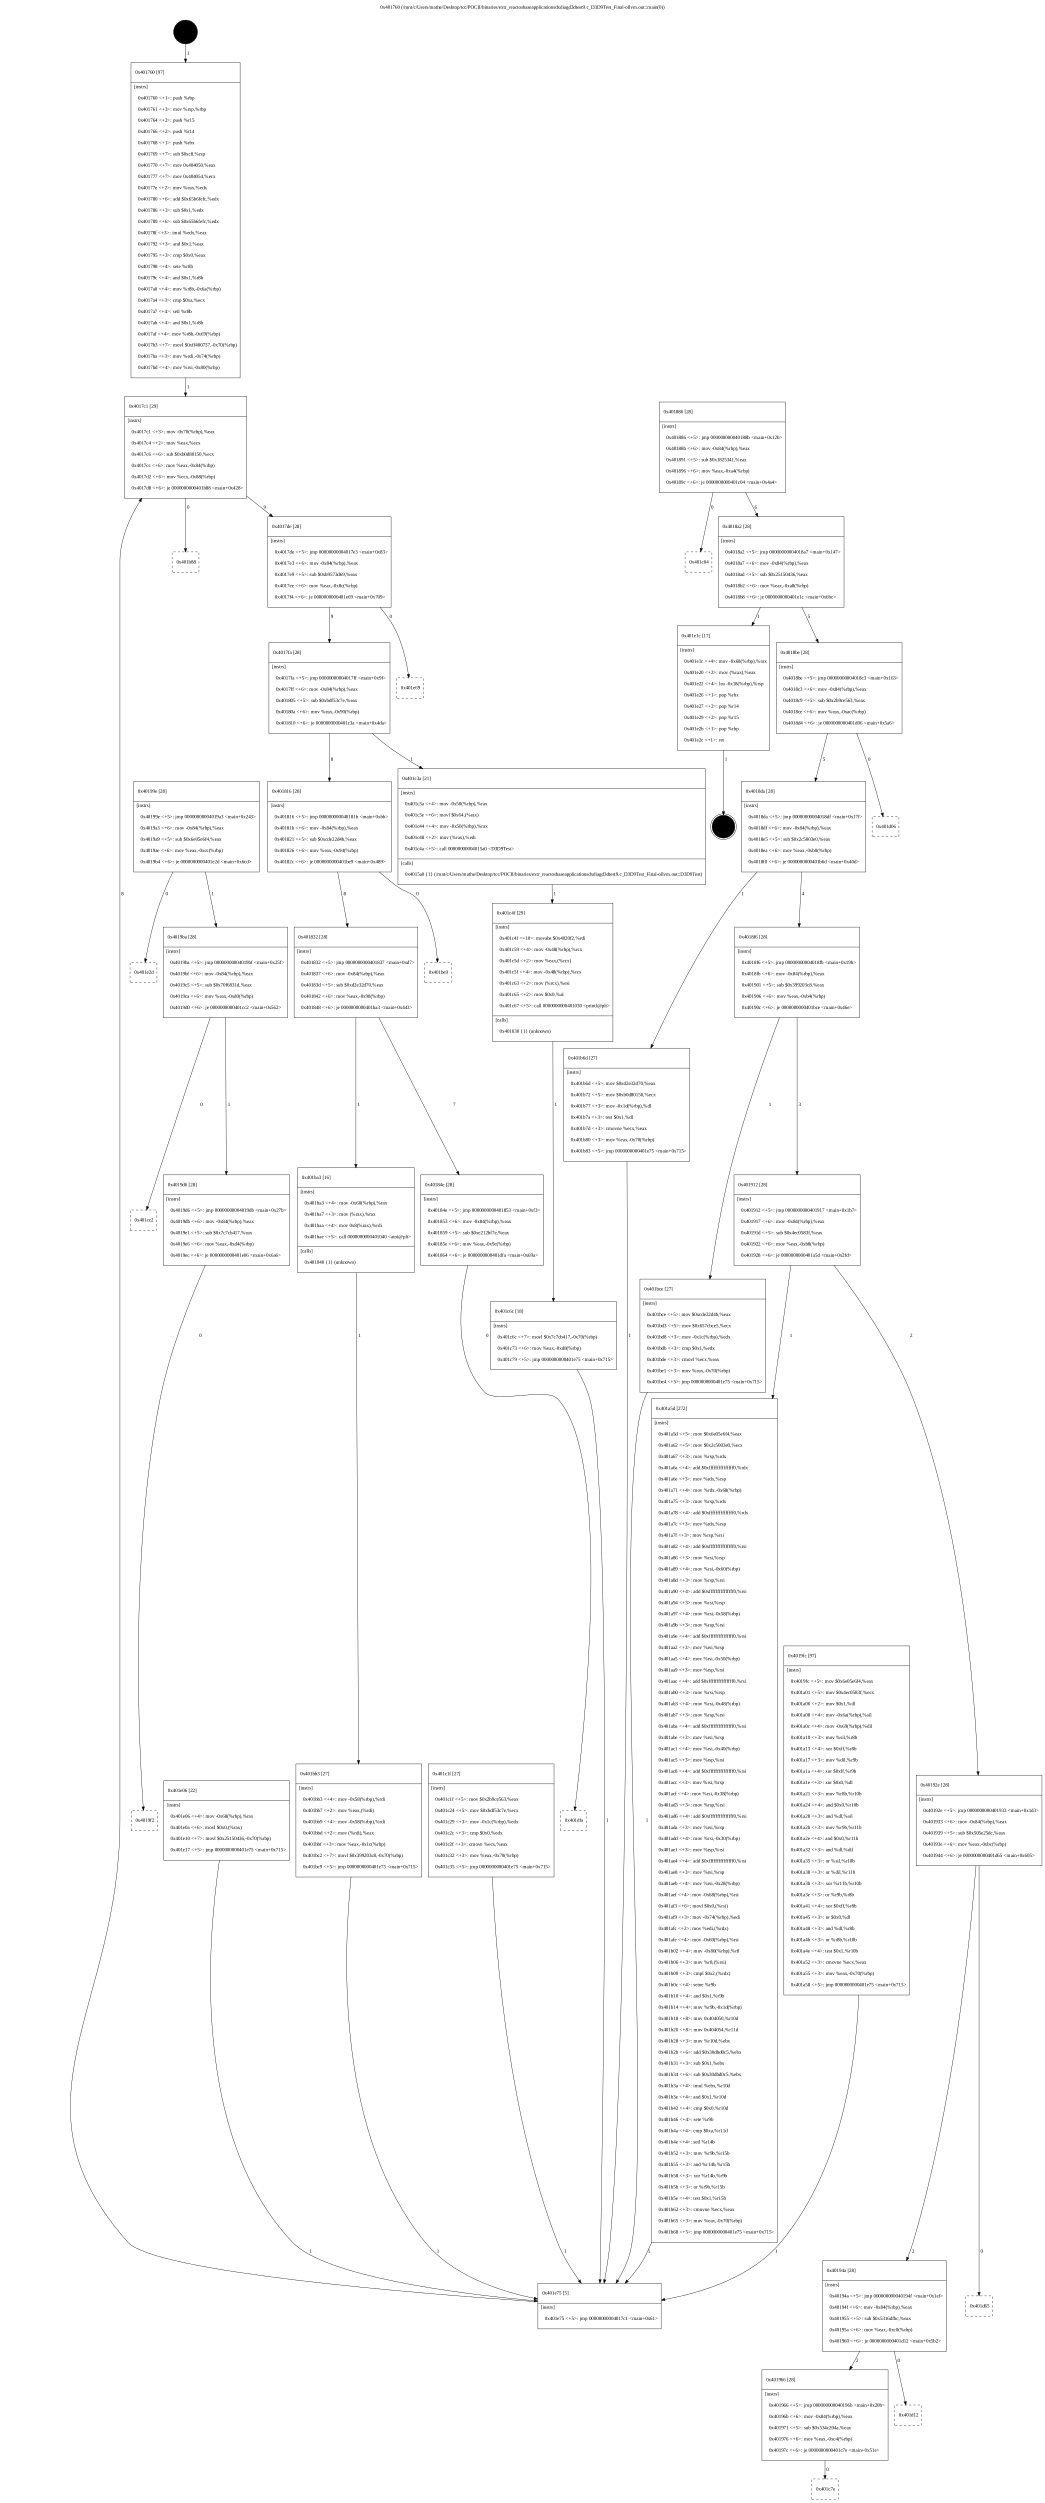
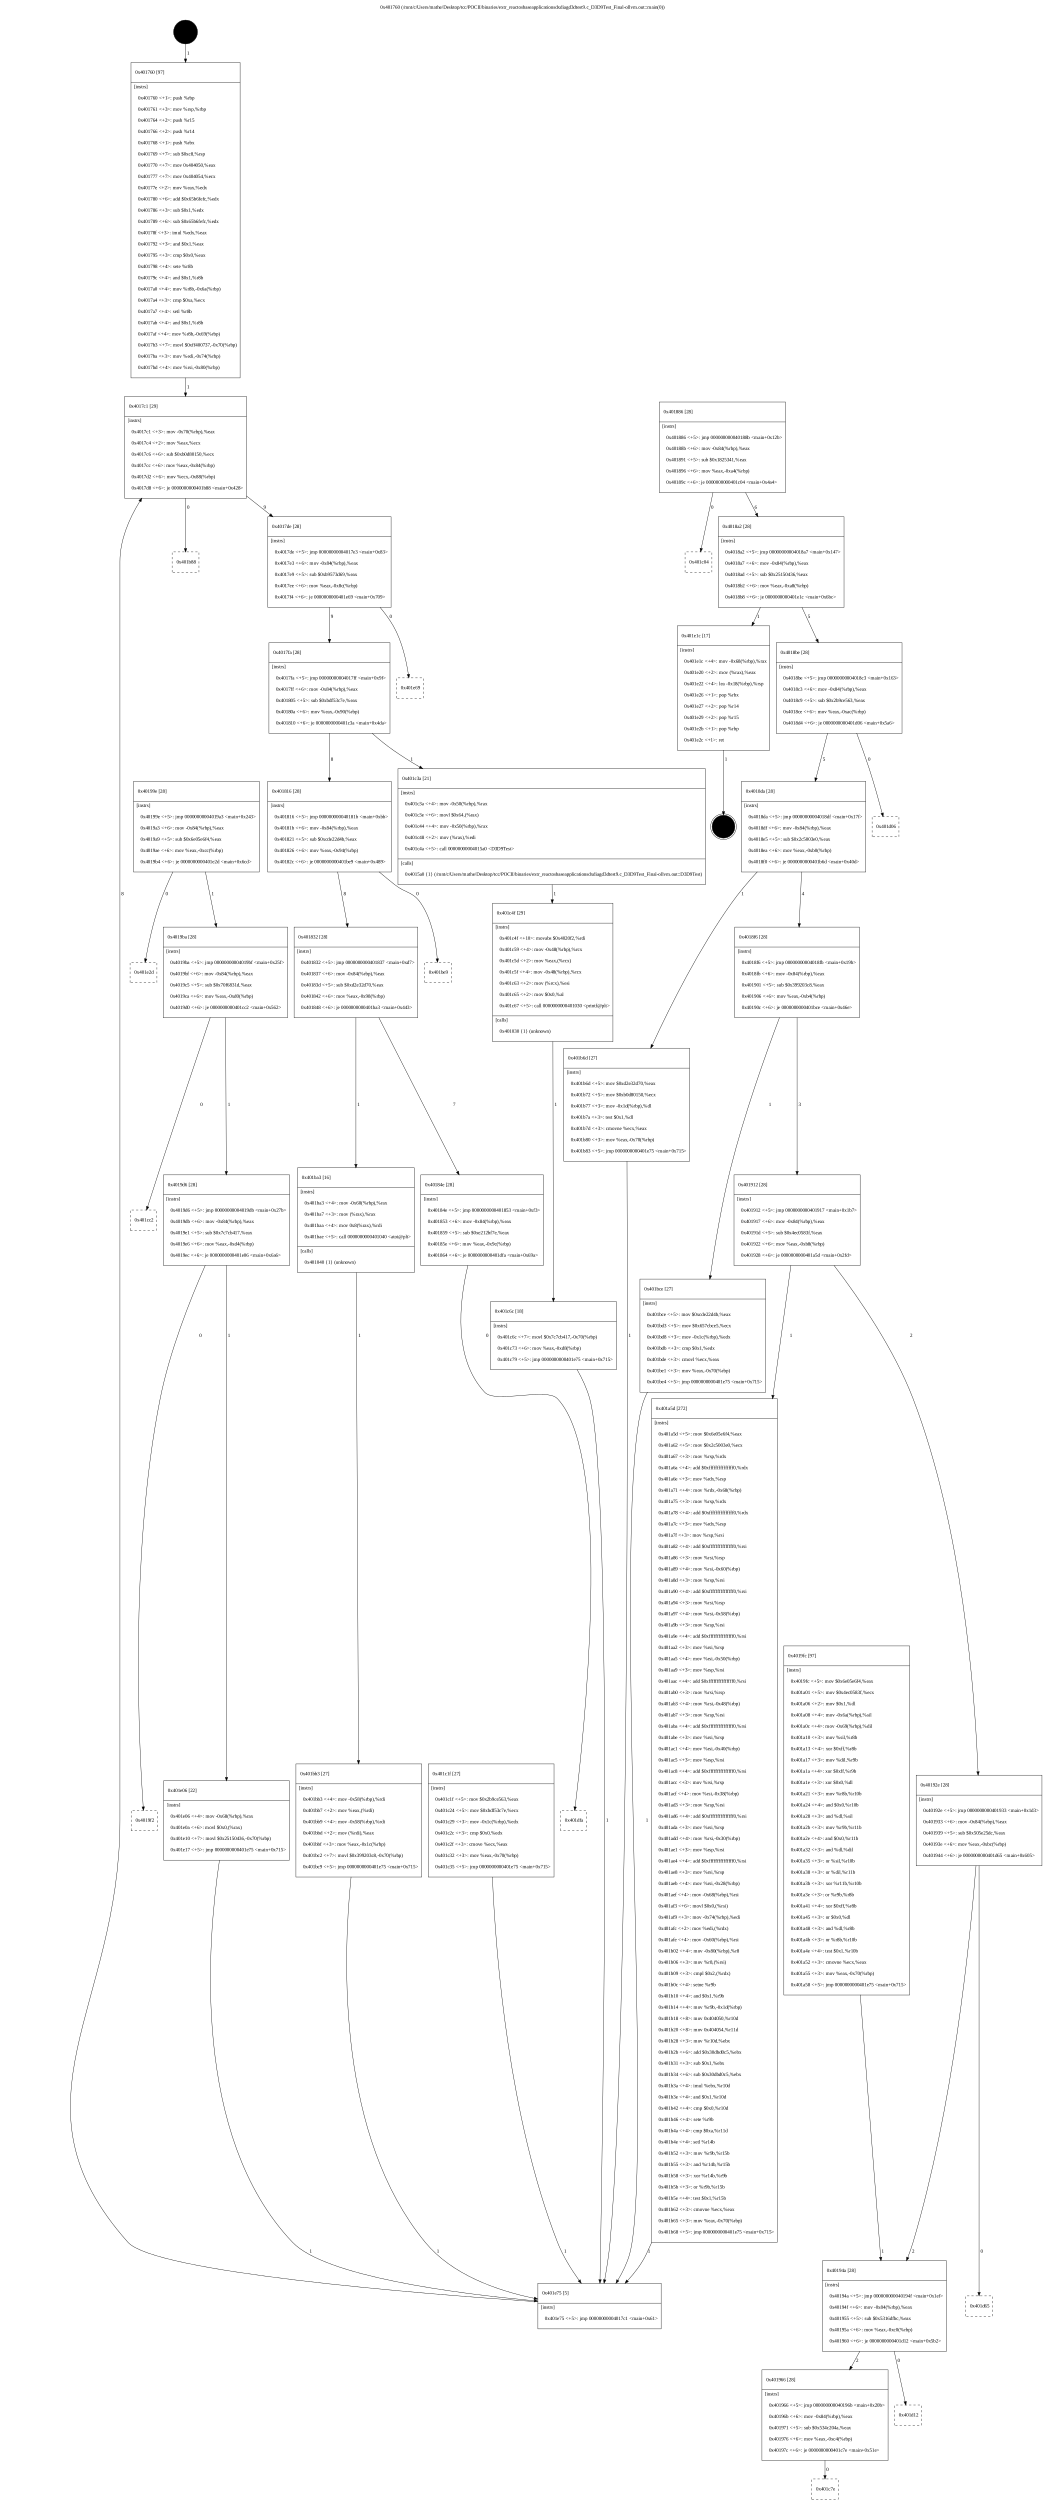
none -> (227, 1521)
(816, 2187) -> (870, 2126)
